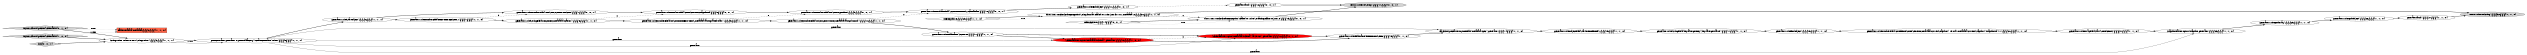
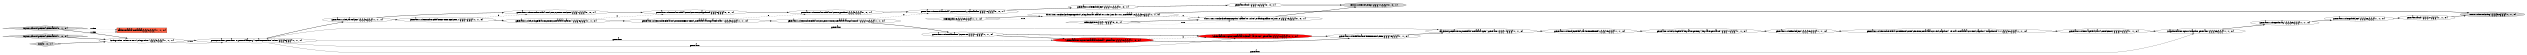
(1182, 6) -> (1182, 6)
(93, 28) -> (93, 28)
